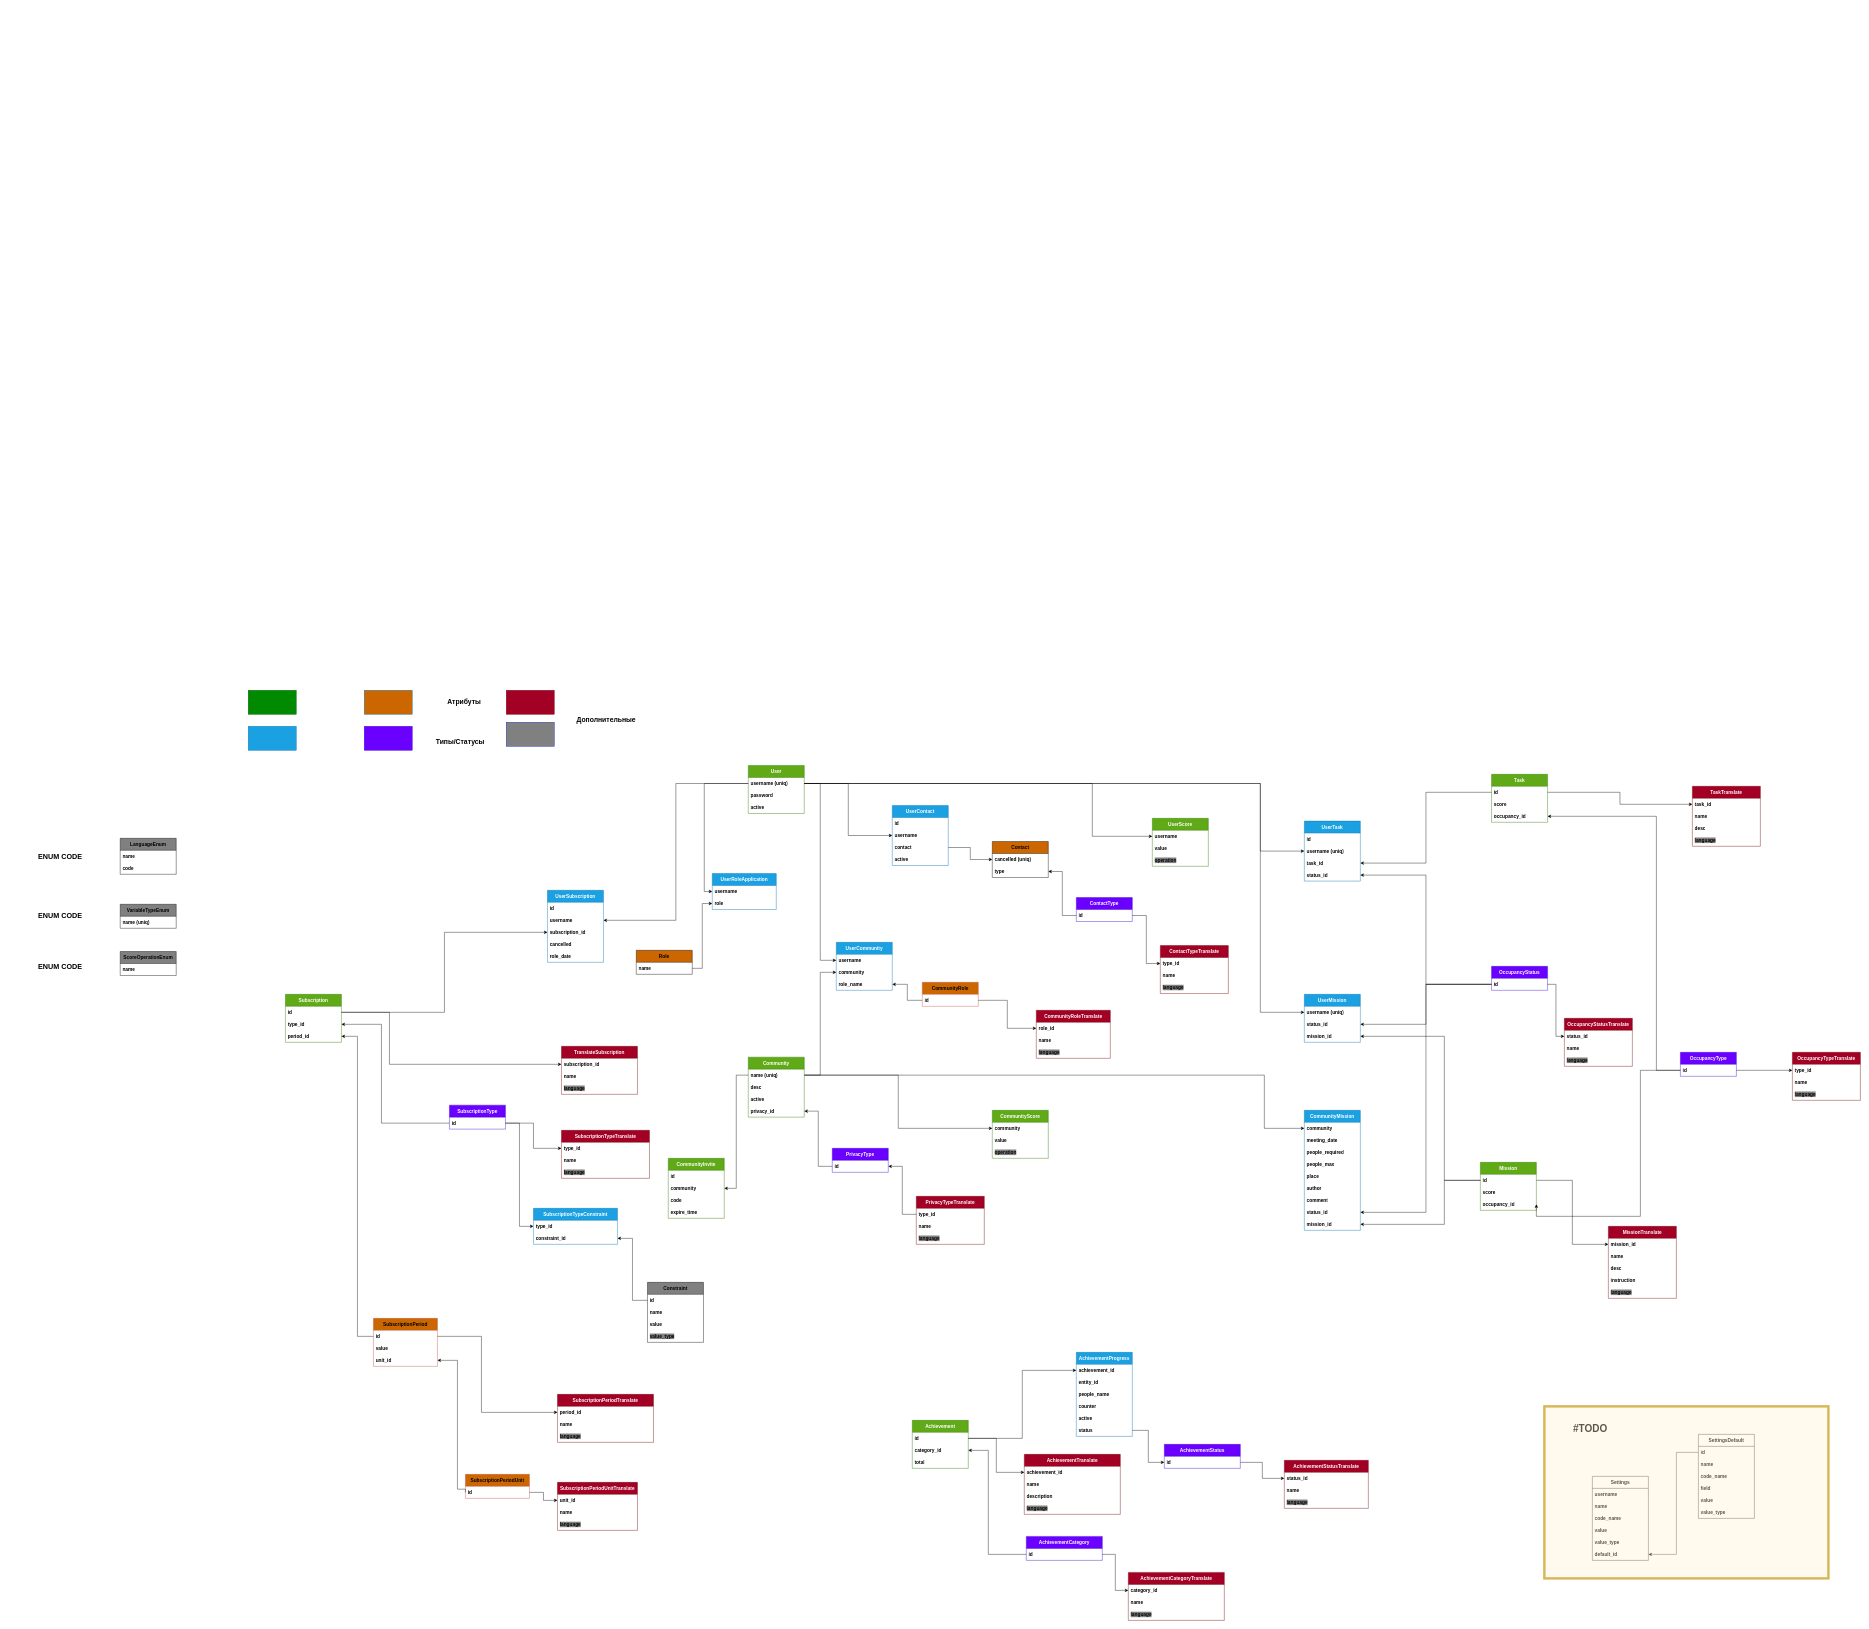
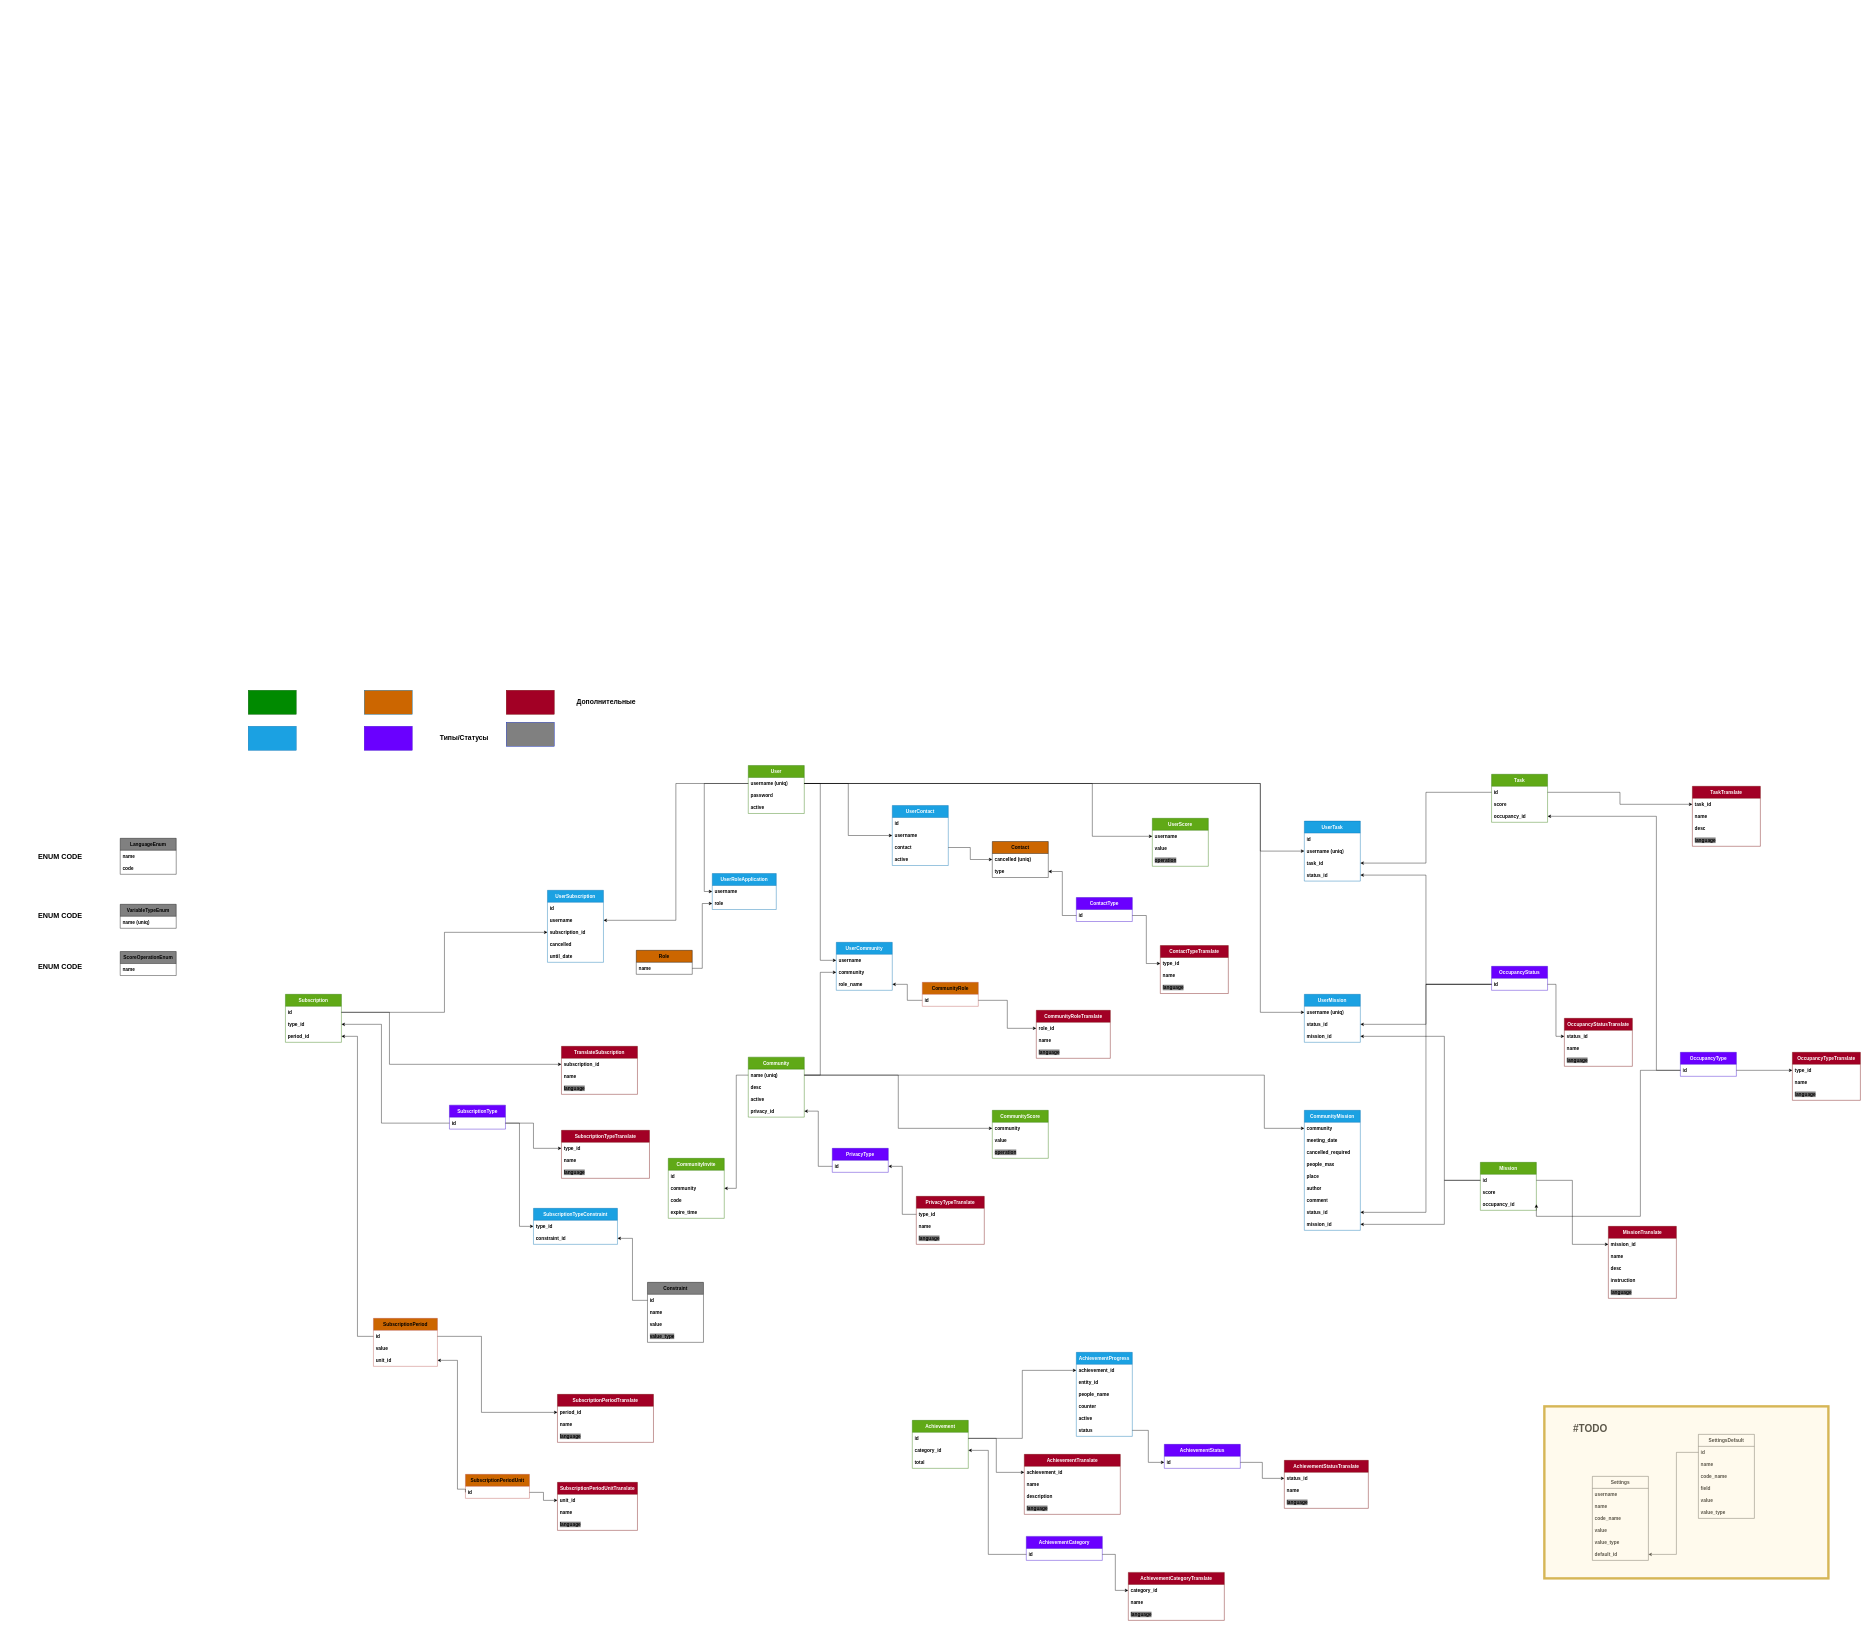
(464, 702) -> none
(606, 720) -> (606, 702)
(460, 742) -> (464, 738)
(561, 956) -> (562, 956)
(1326, 1152) -> (1329, 1152)
